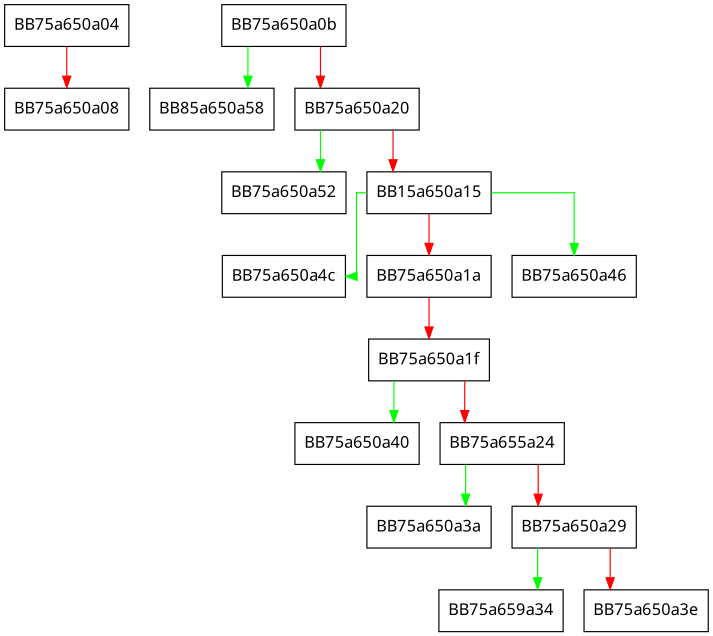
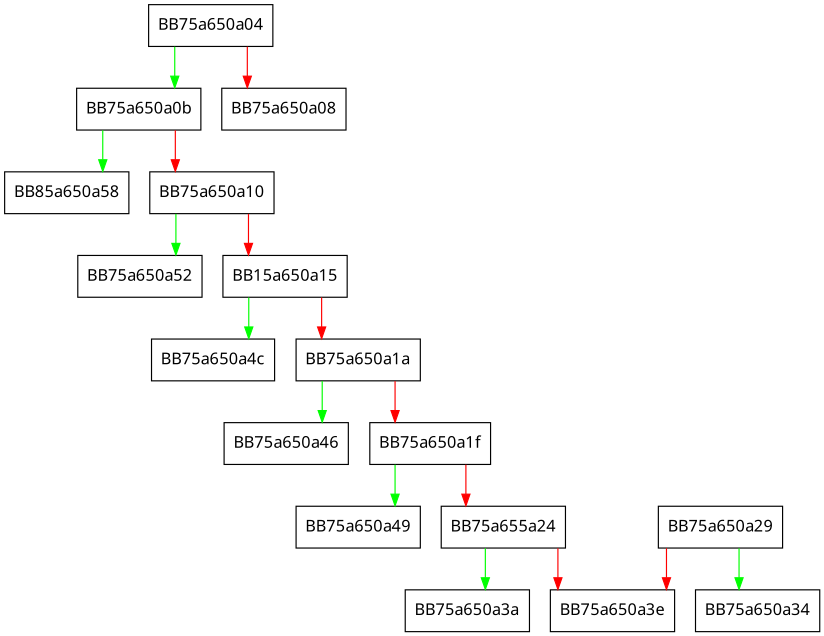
none -> (175, 61)
(357, 109) -> (212, 193)
(558, 193) -> (322, 396)
(357, 444) -> (358, 527)
(538, 479) -> (558, 563)
(501, 611) -> (758, 611)
